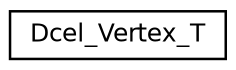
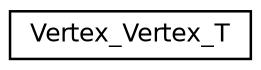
(118, 35) -> (130, 35)
